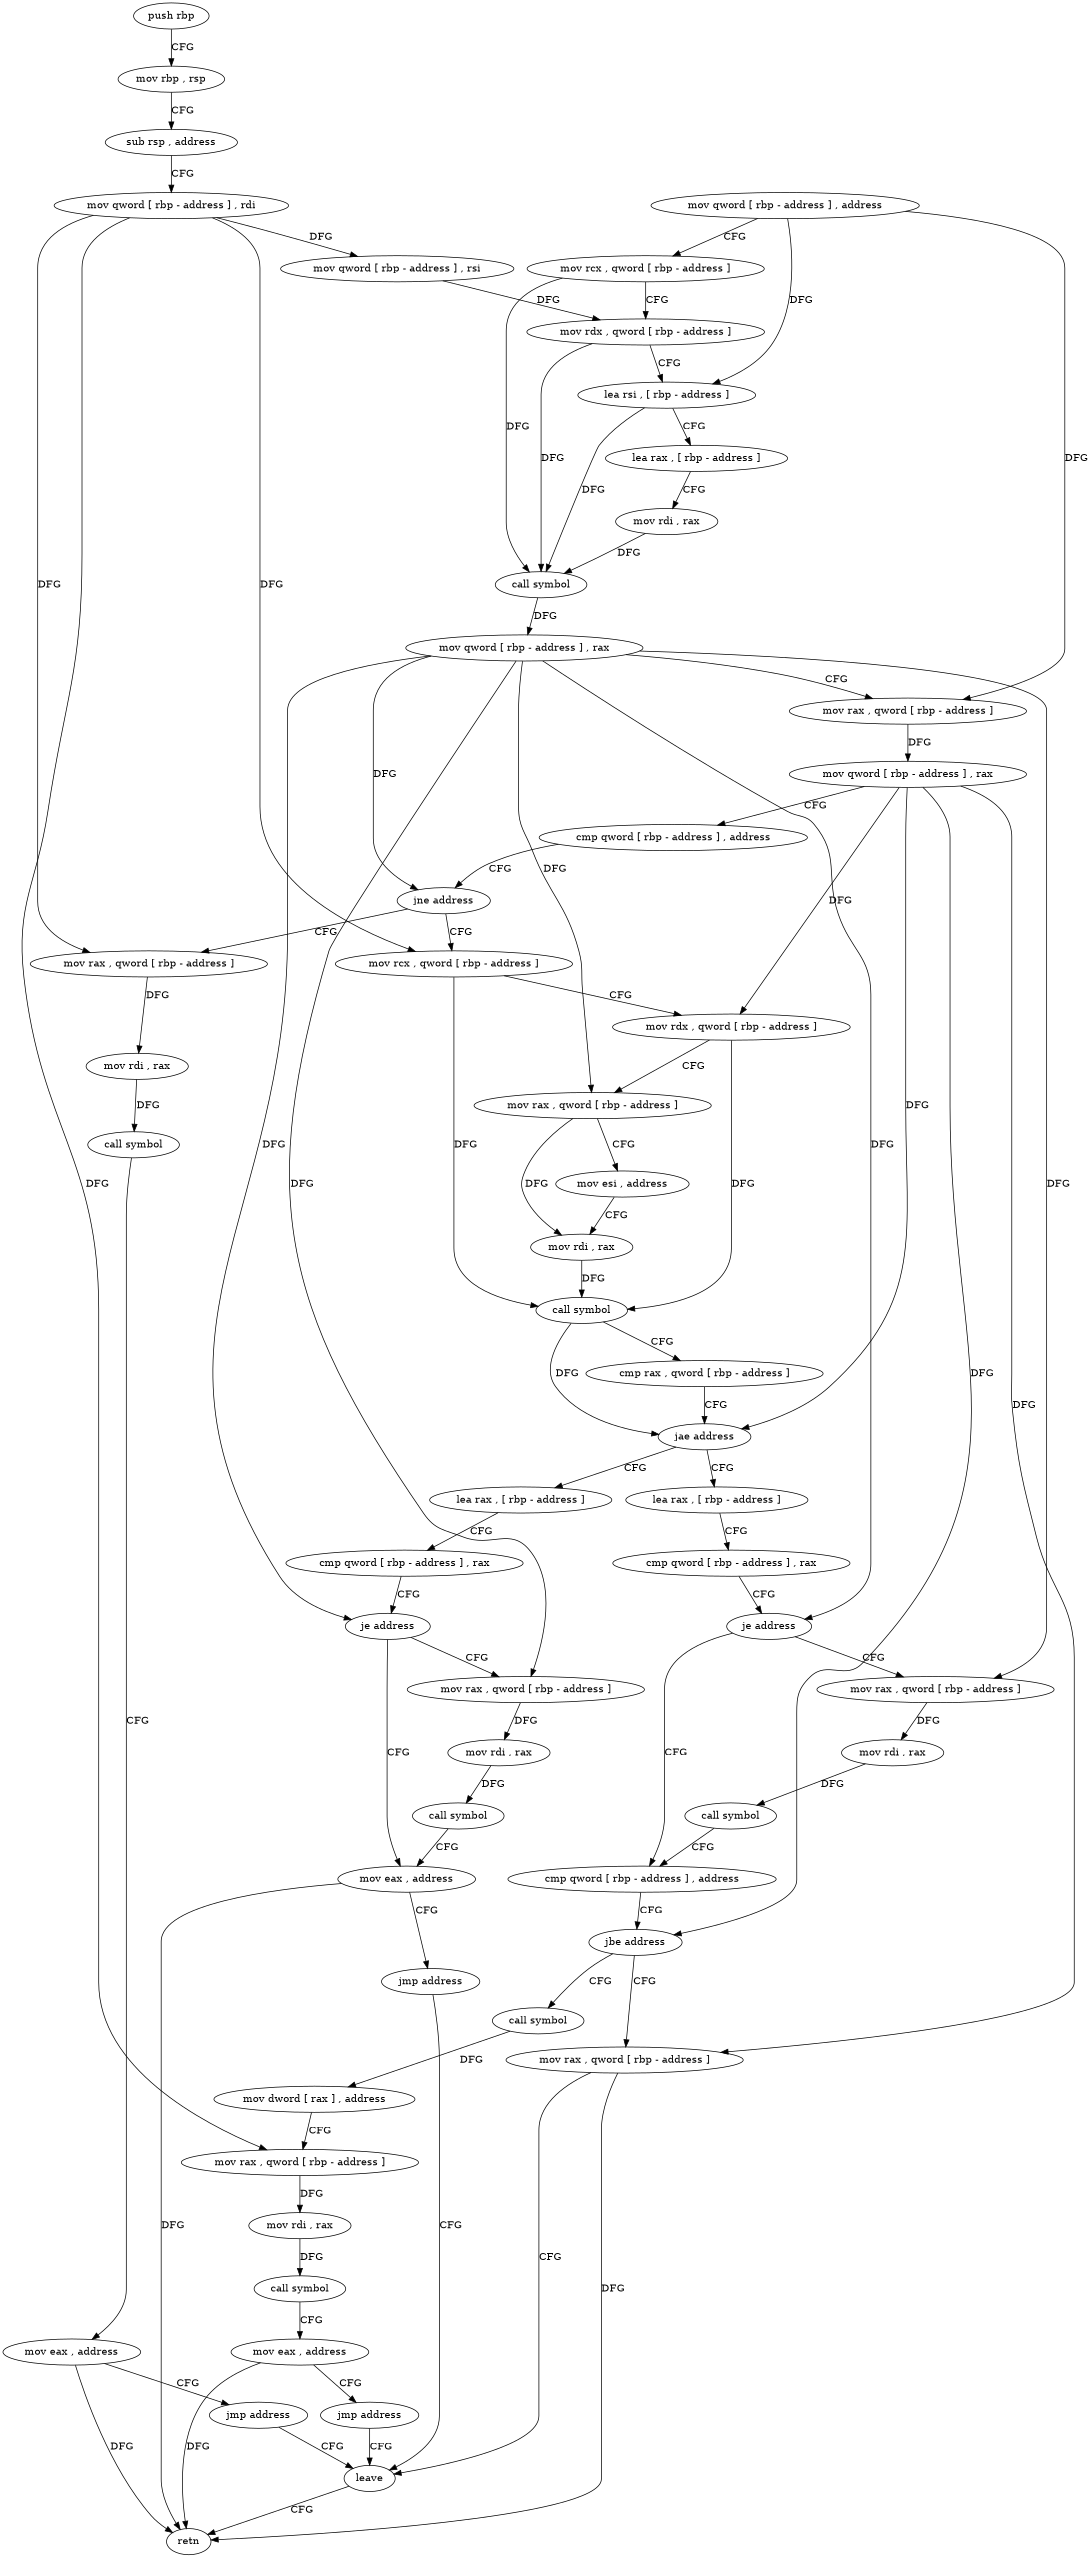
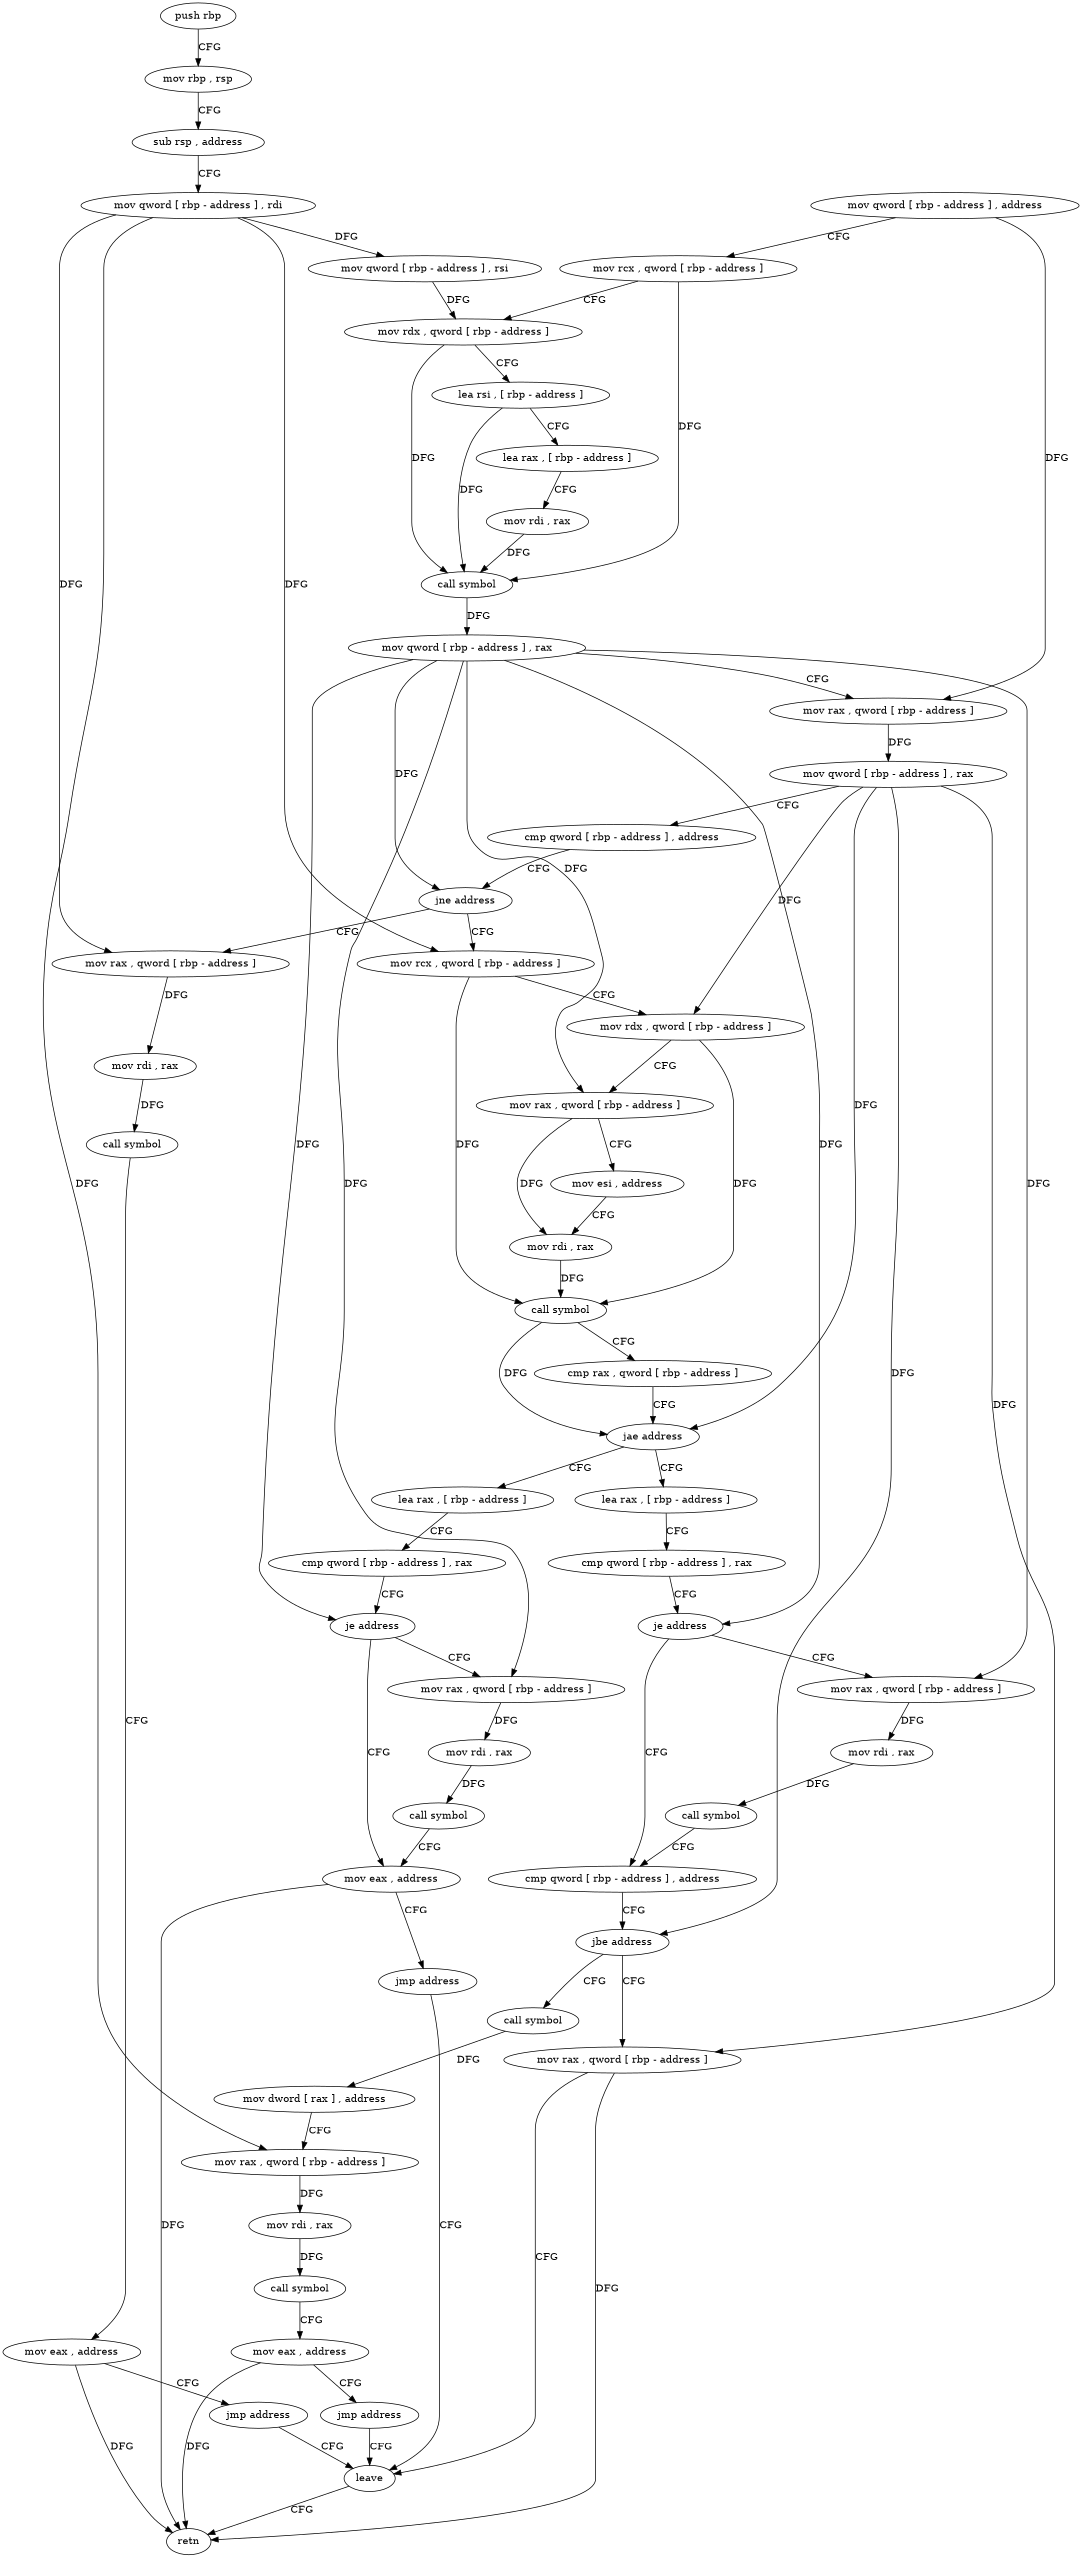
(785, 315) -> none
